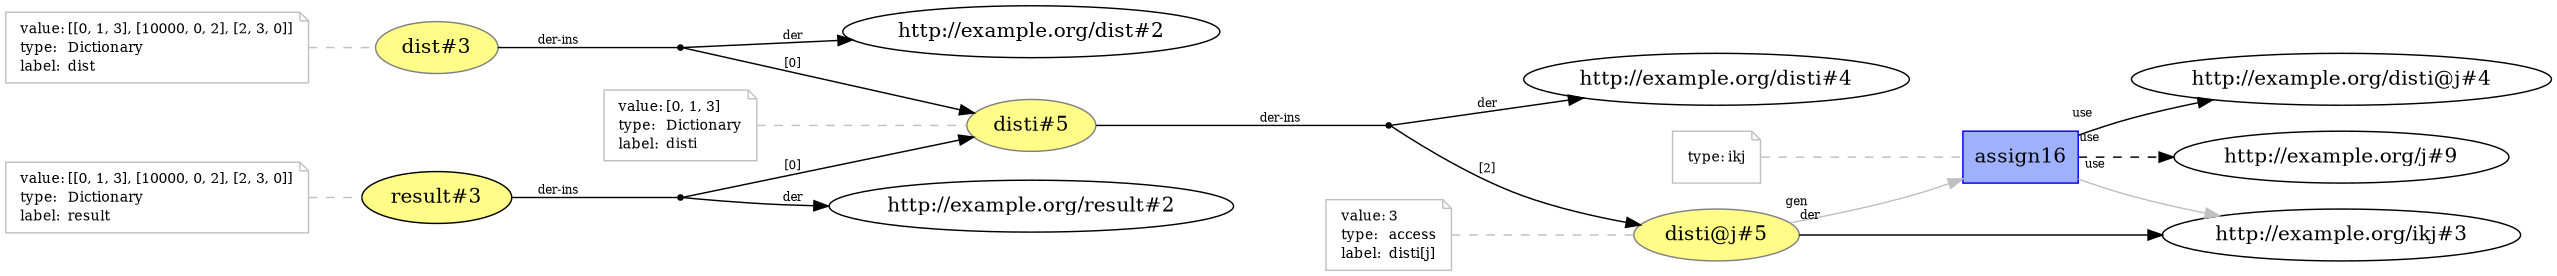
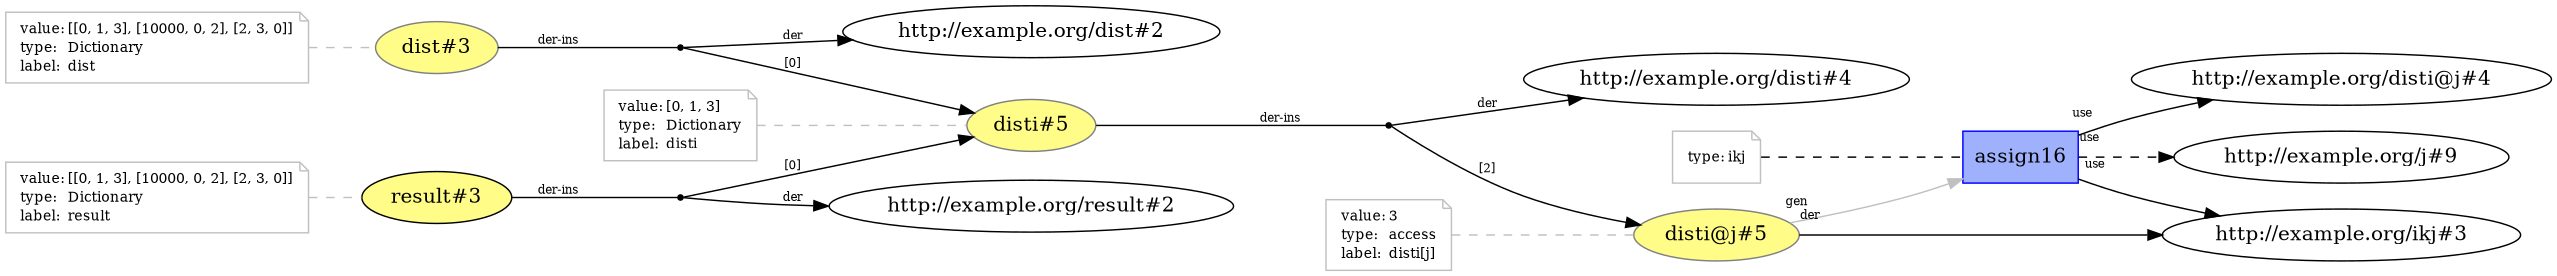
(1862, 157) -> (1862, 157)
(2141, 199) -> (2141, 199)
